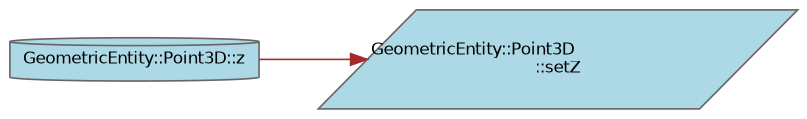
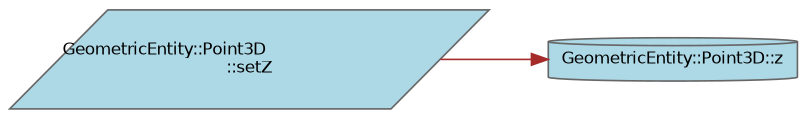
(305, 59) -> (486, 59)
